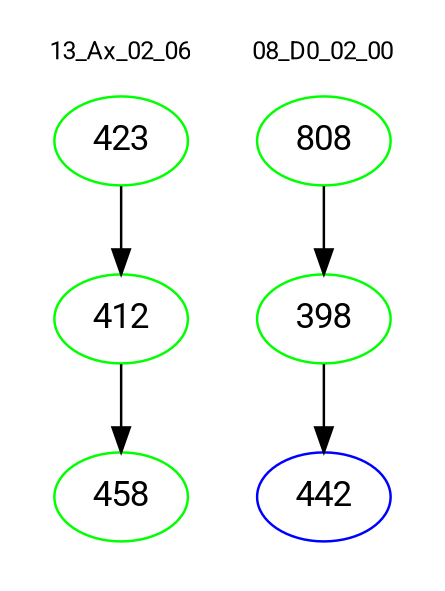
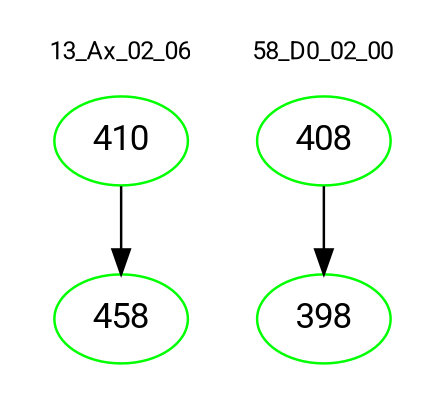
(324, 53) -> (324, 53)
(121, 141) -> none
(324, 141) -> (324, 141)
(121, 319) -> (121, 141)
(324, 497) -> none
